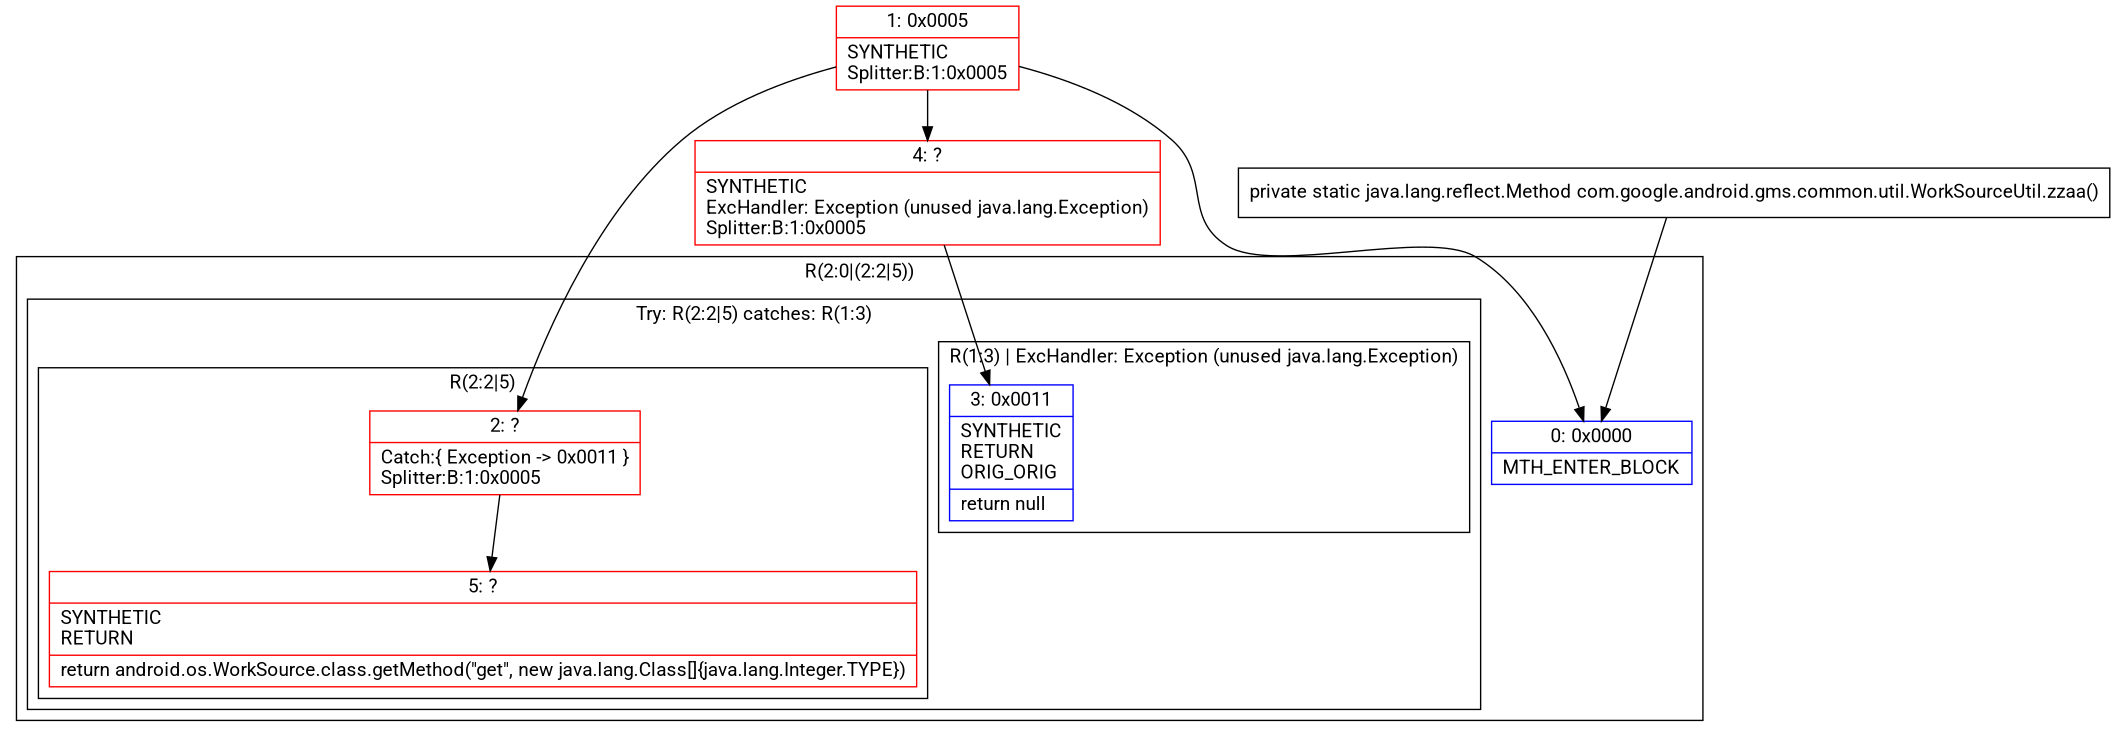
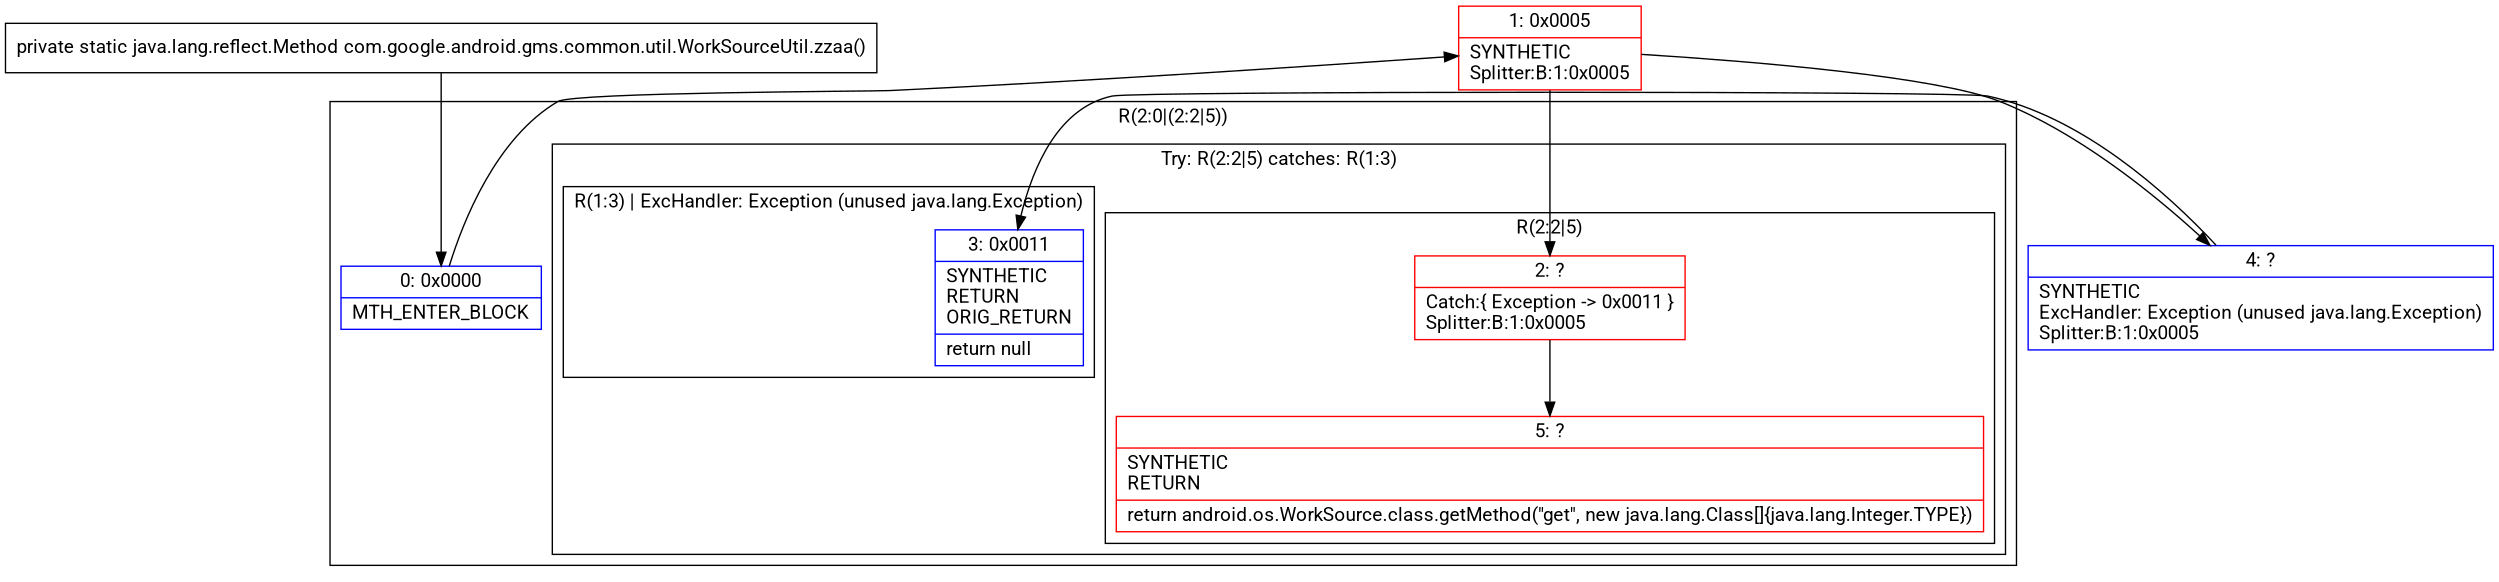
(928, 193) -> (2261, 298)
(1226, 245) -> (901, 90)
(1009, 473) -> (1009, 318)
